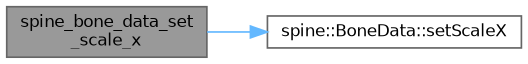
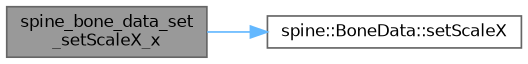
(107, 32) -> (107, 32)
